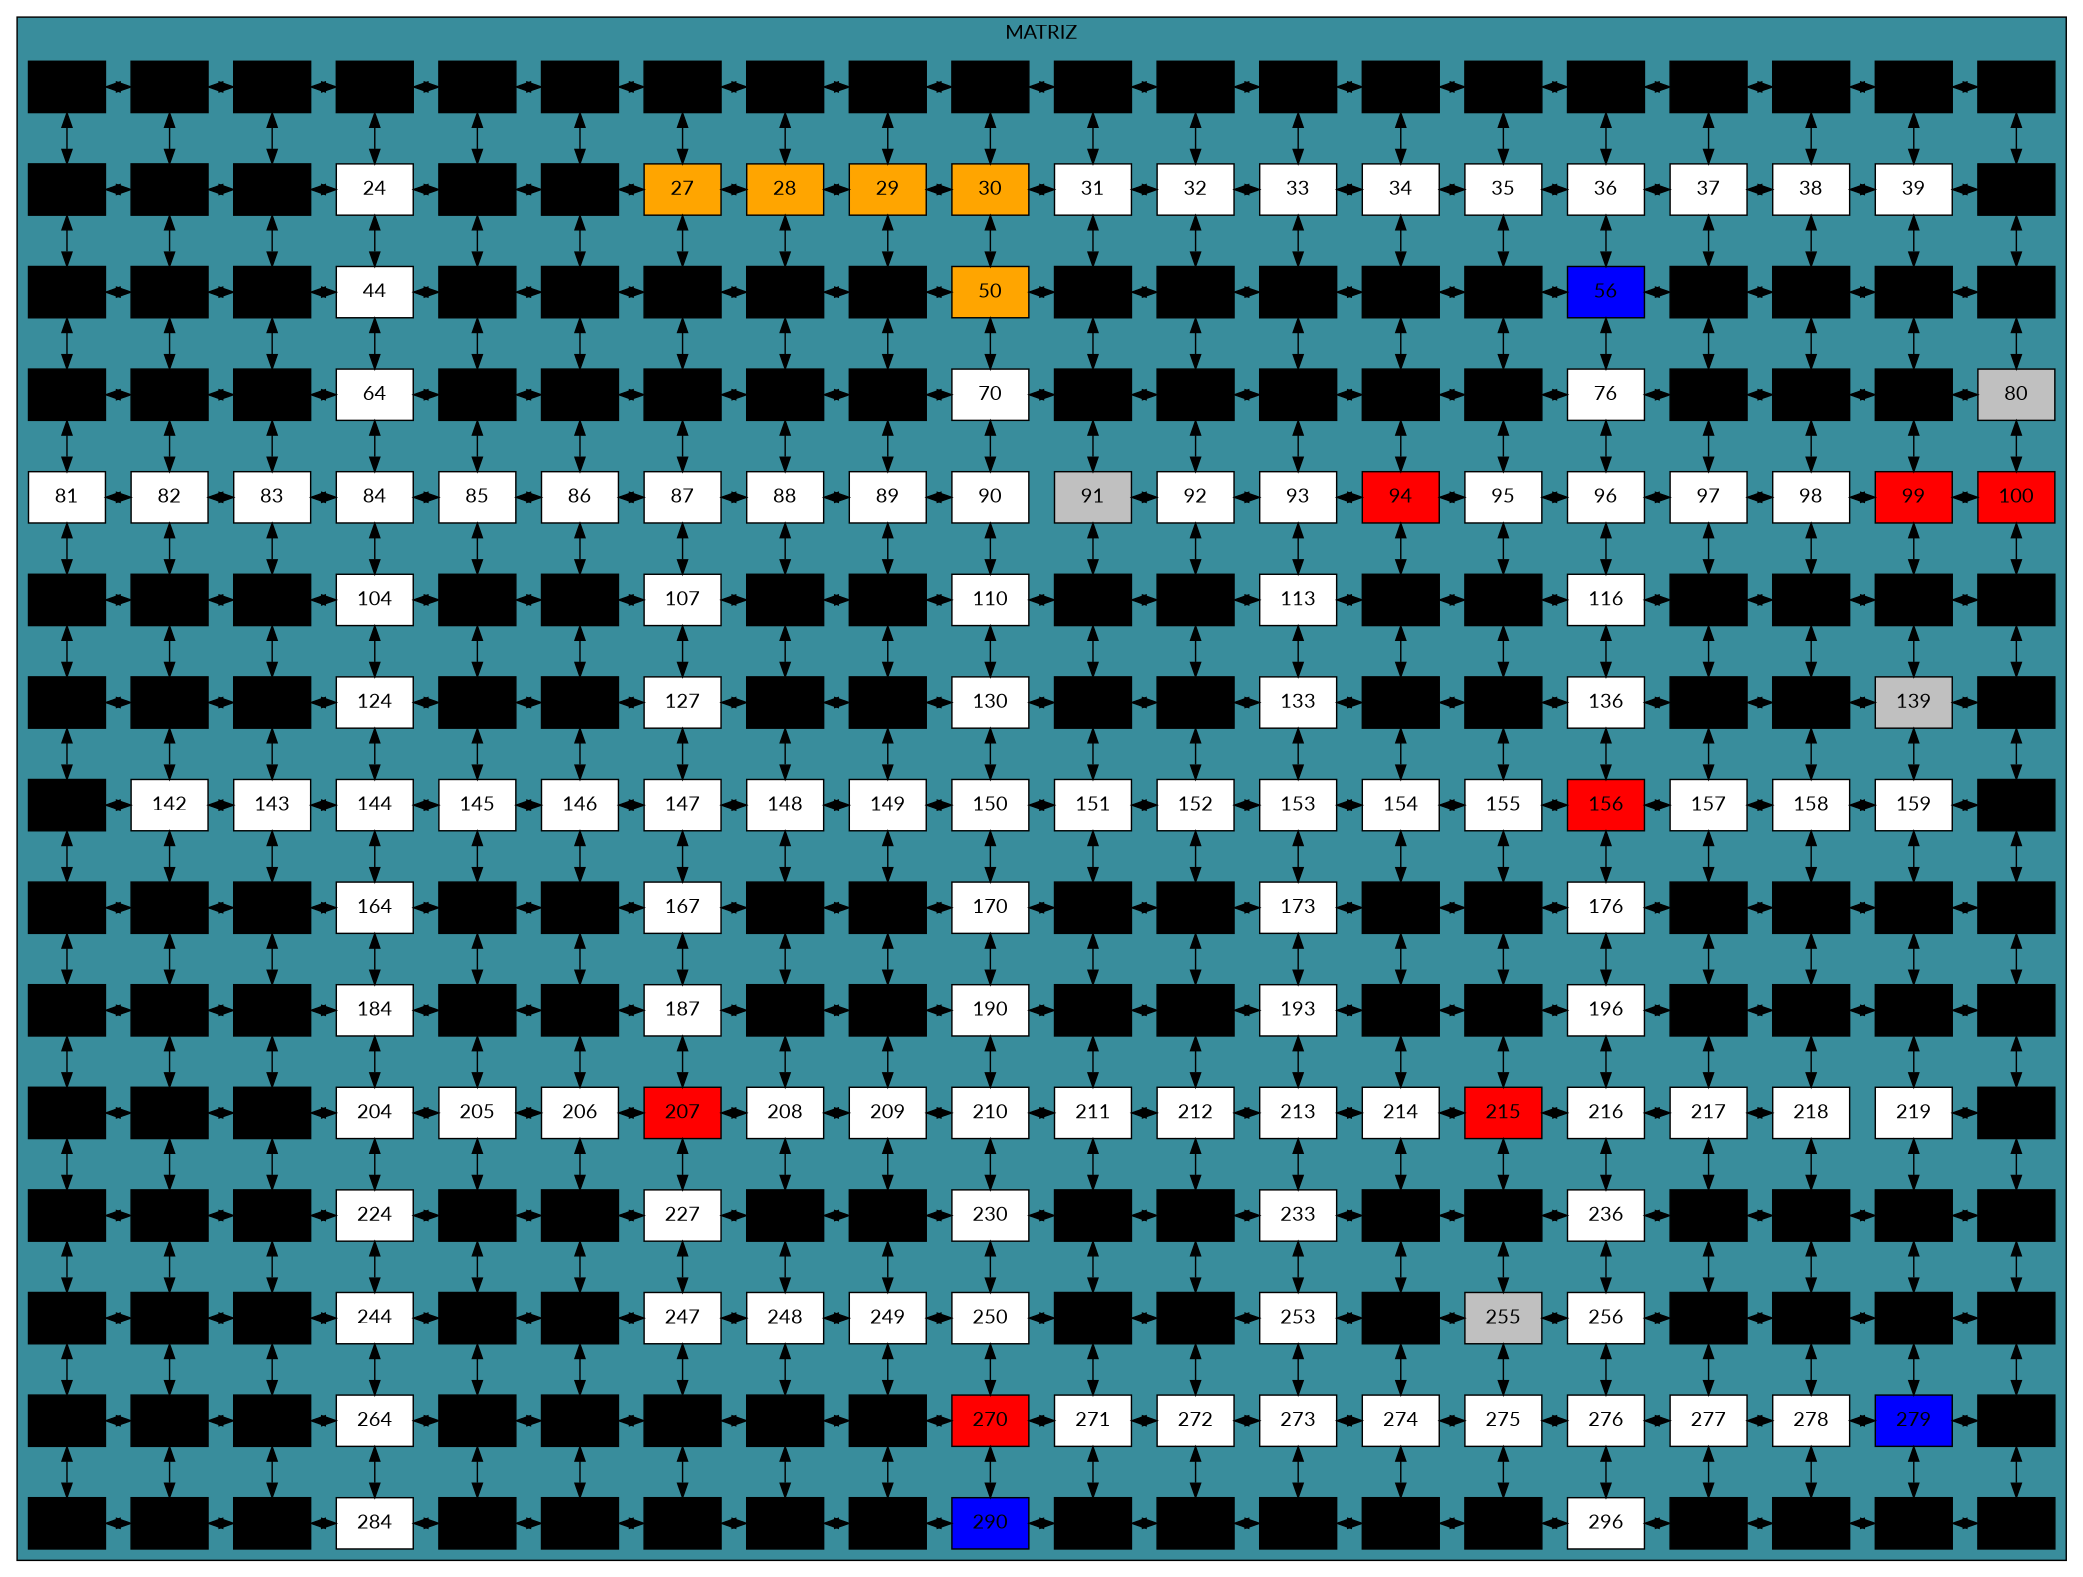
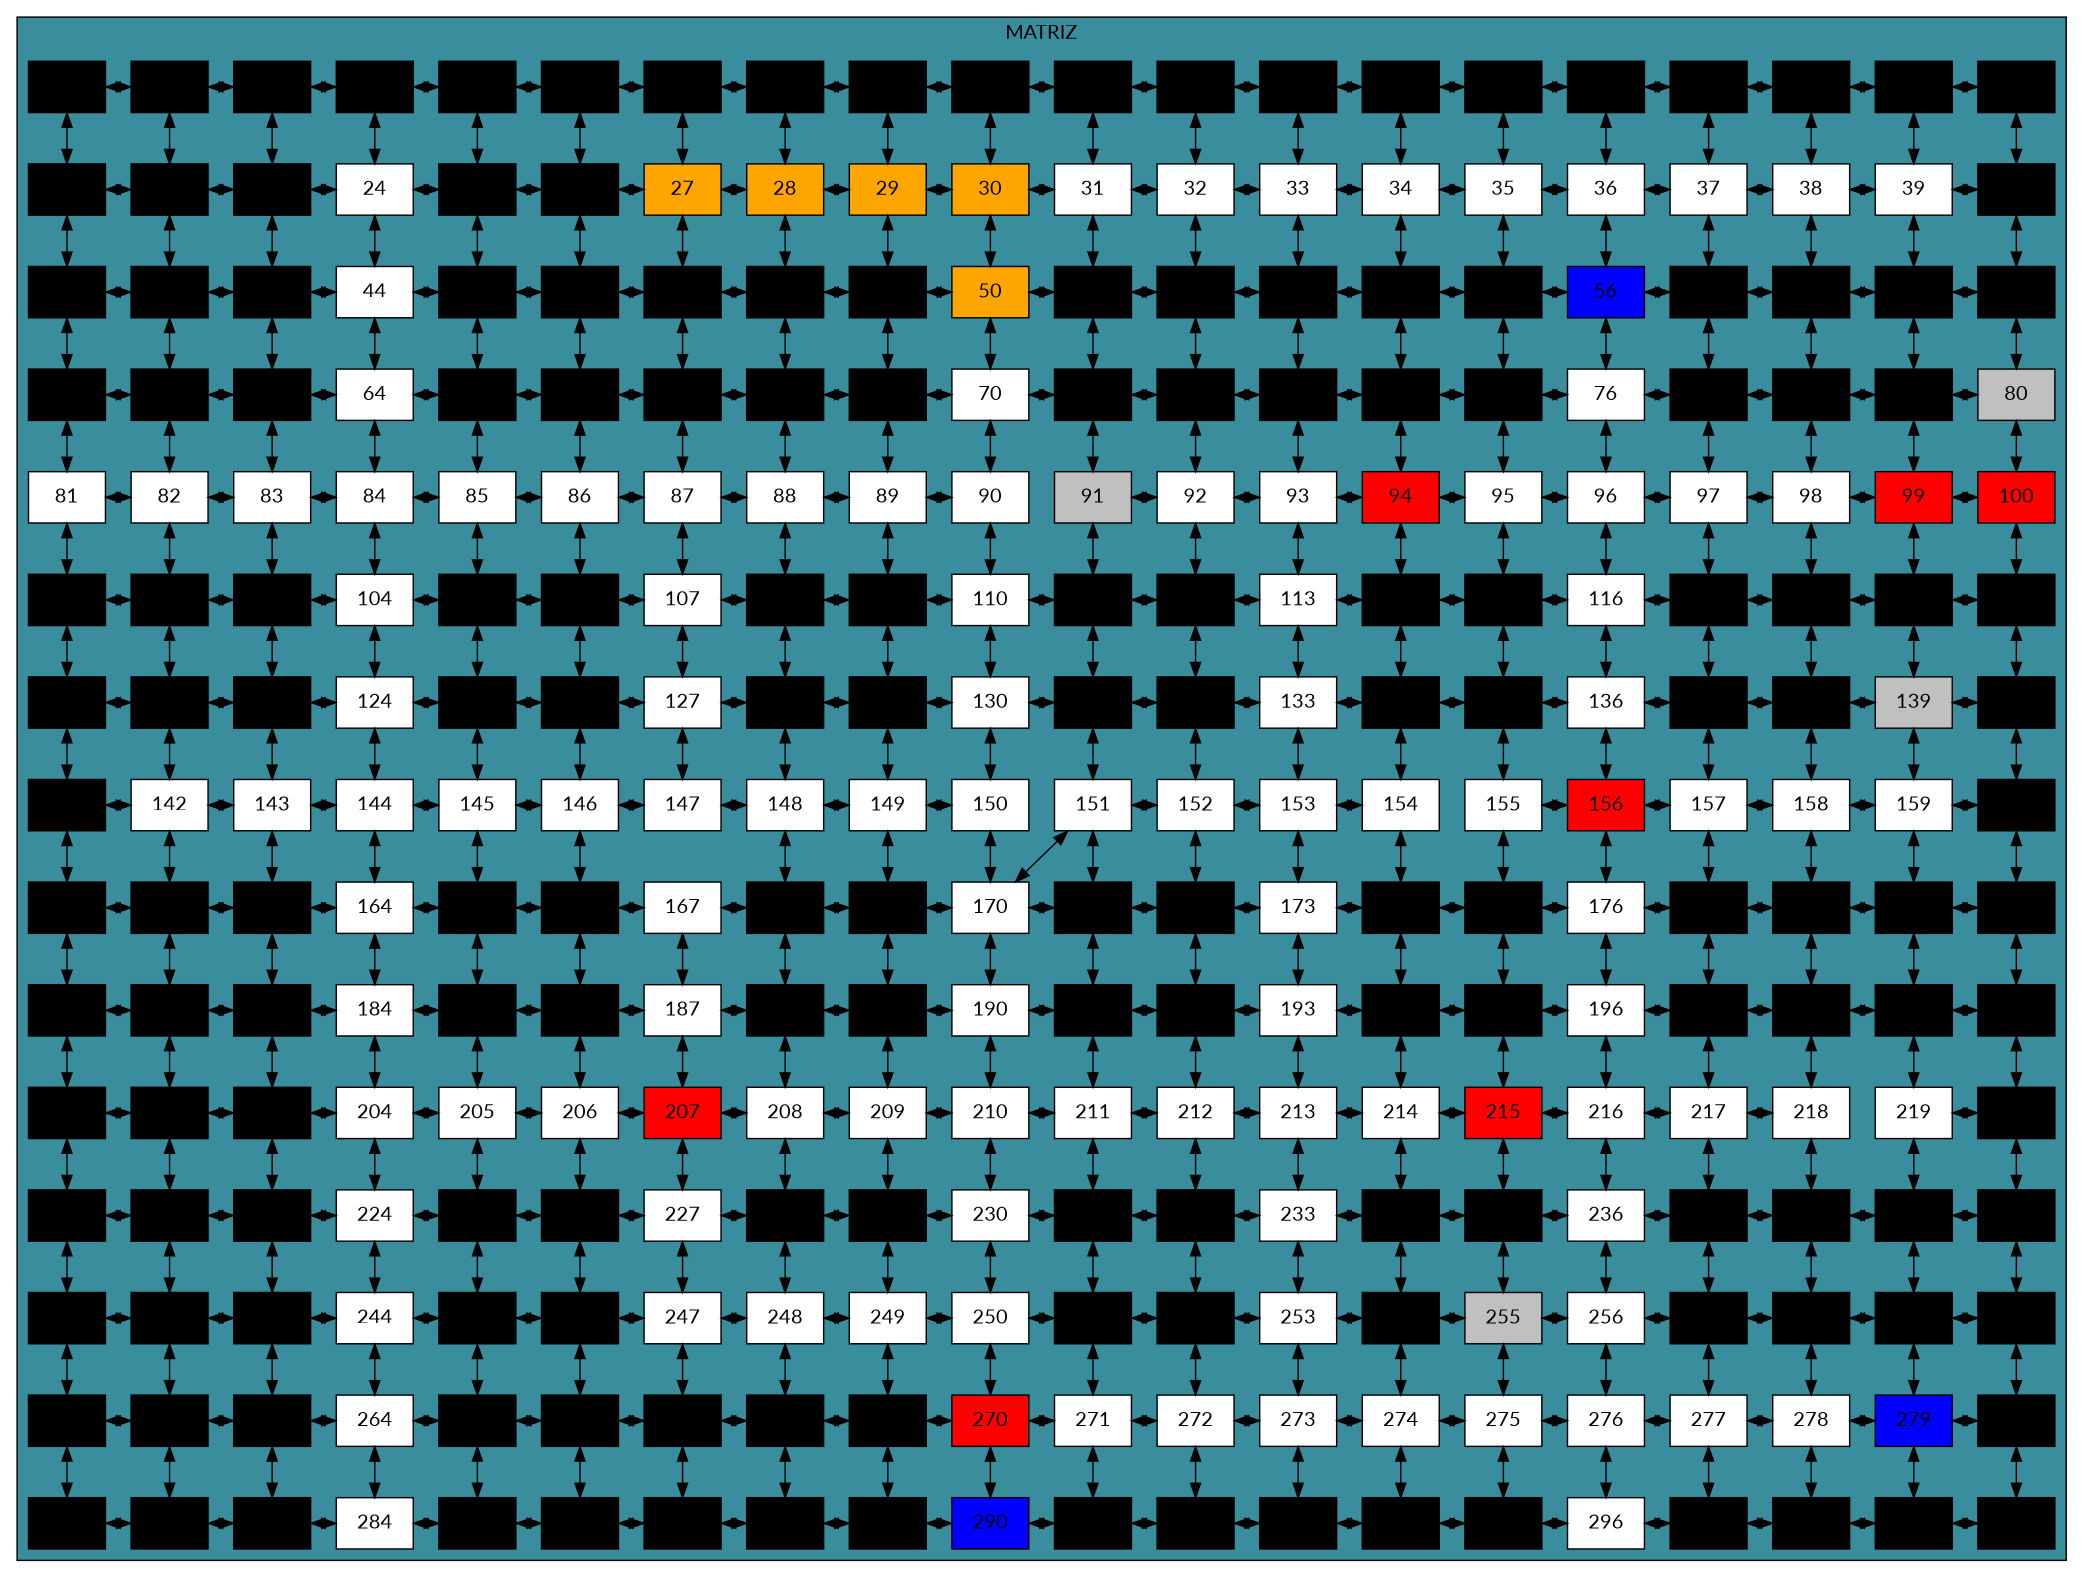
(1044, 805) -> (1041, 857)
(1454, 805) -> none
(683, 856) -> none
